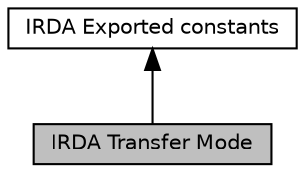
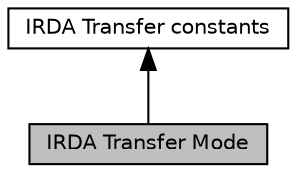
(153, 28) -> (148, 28)
